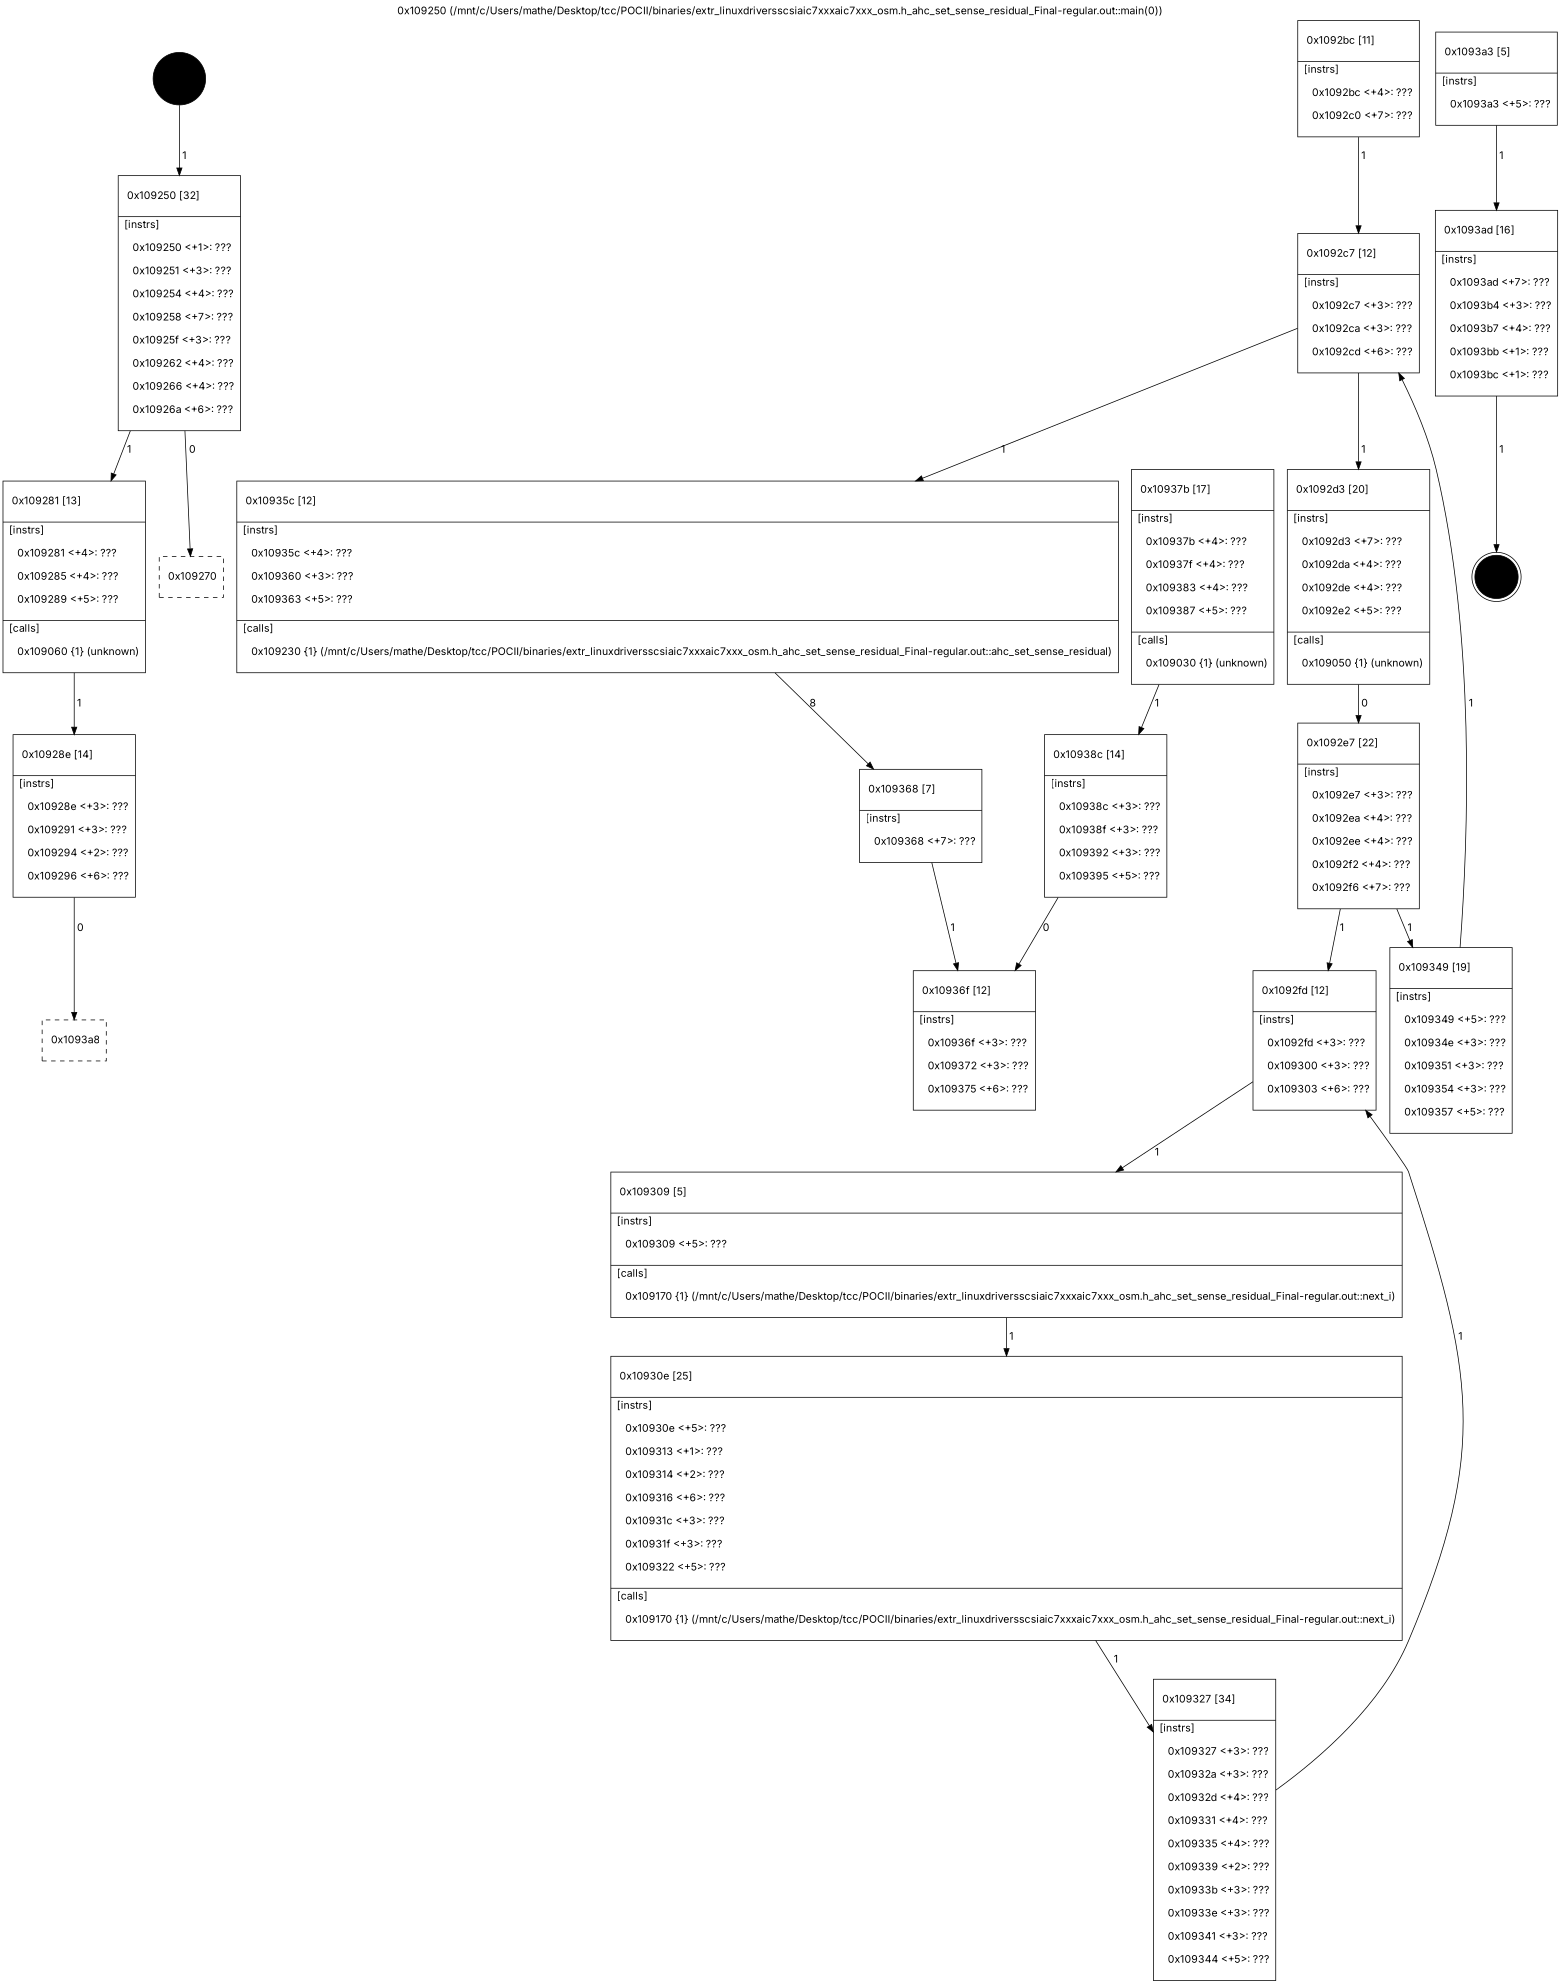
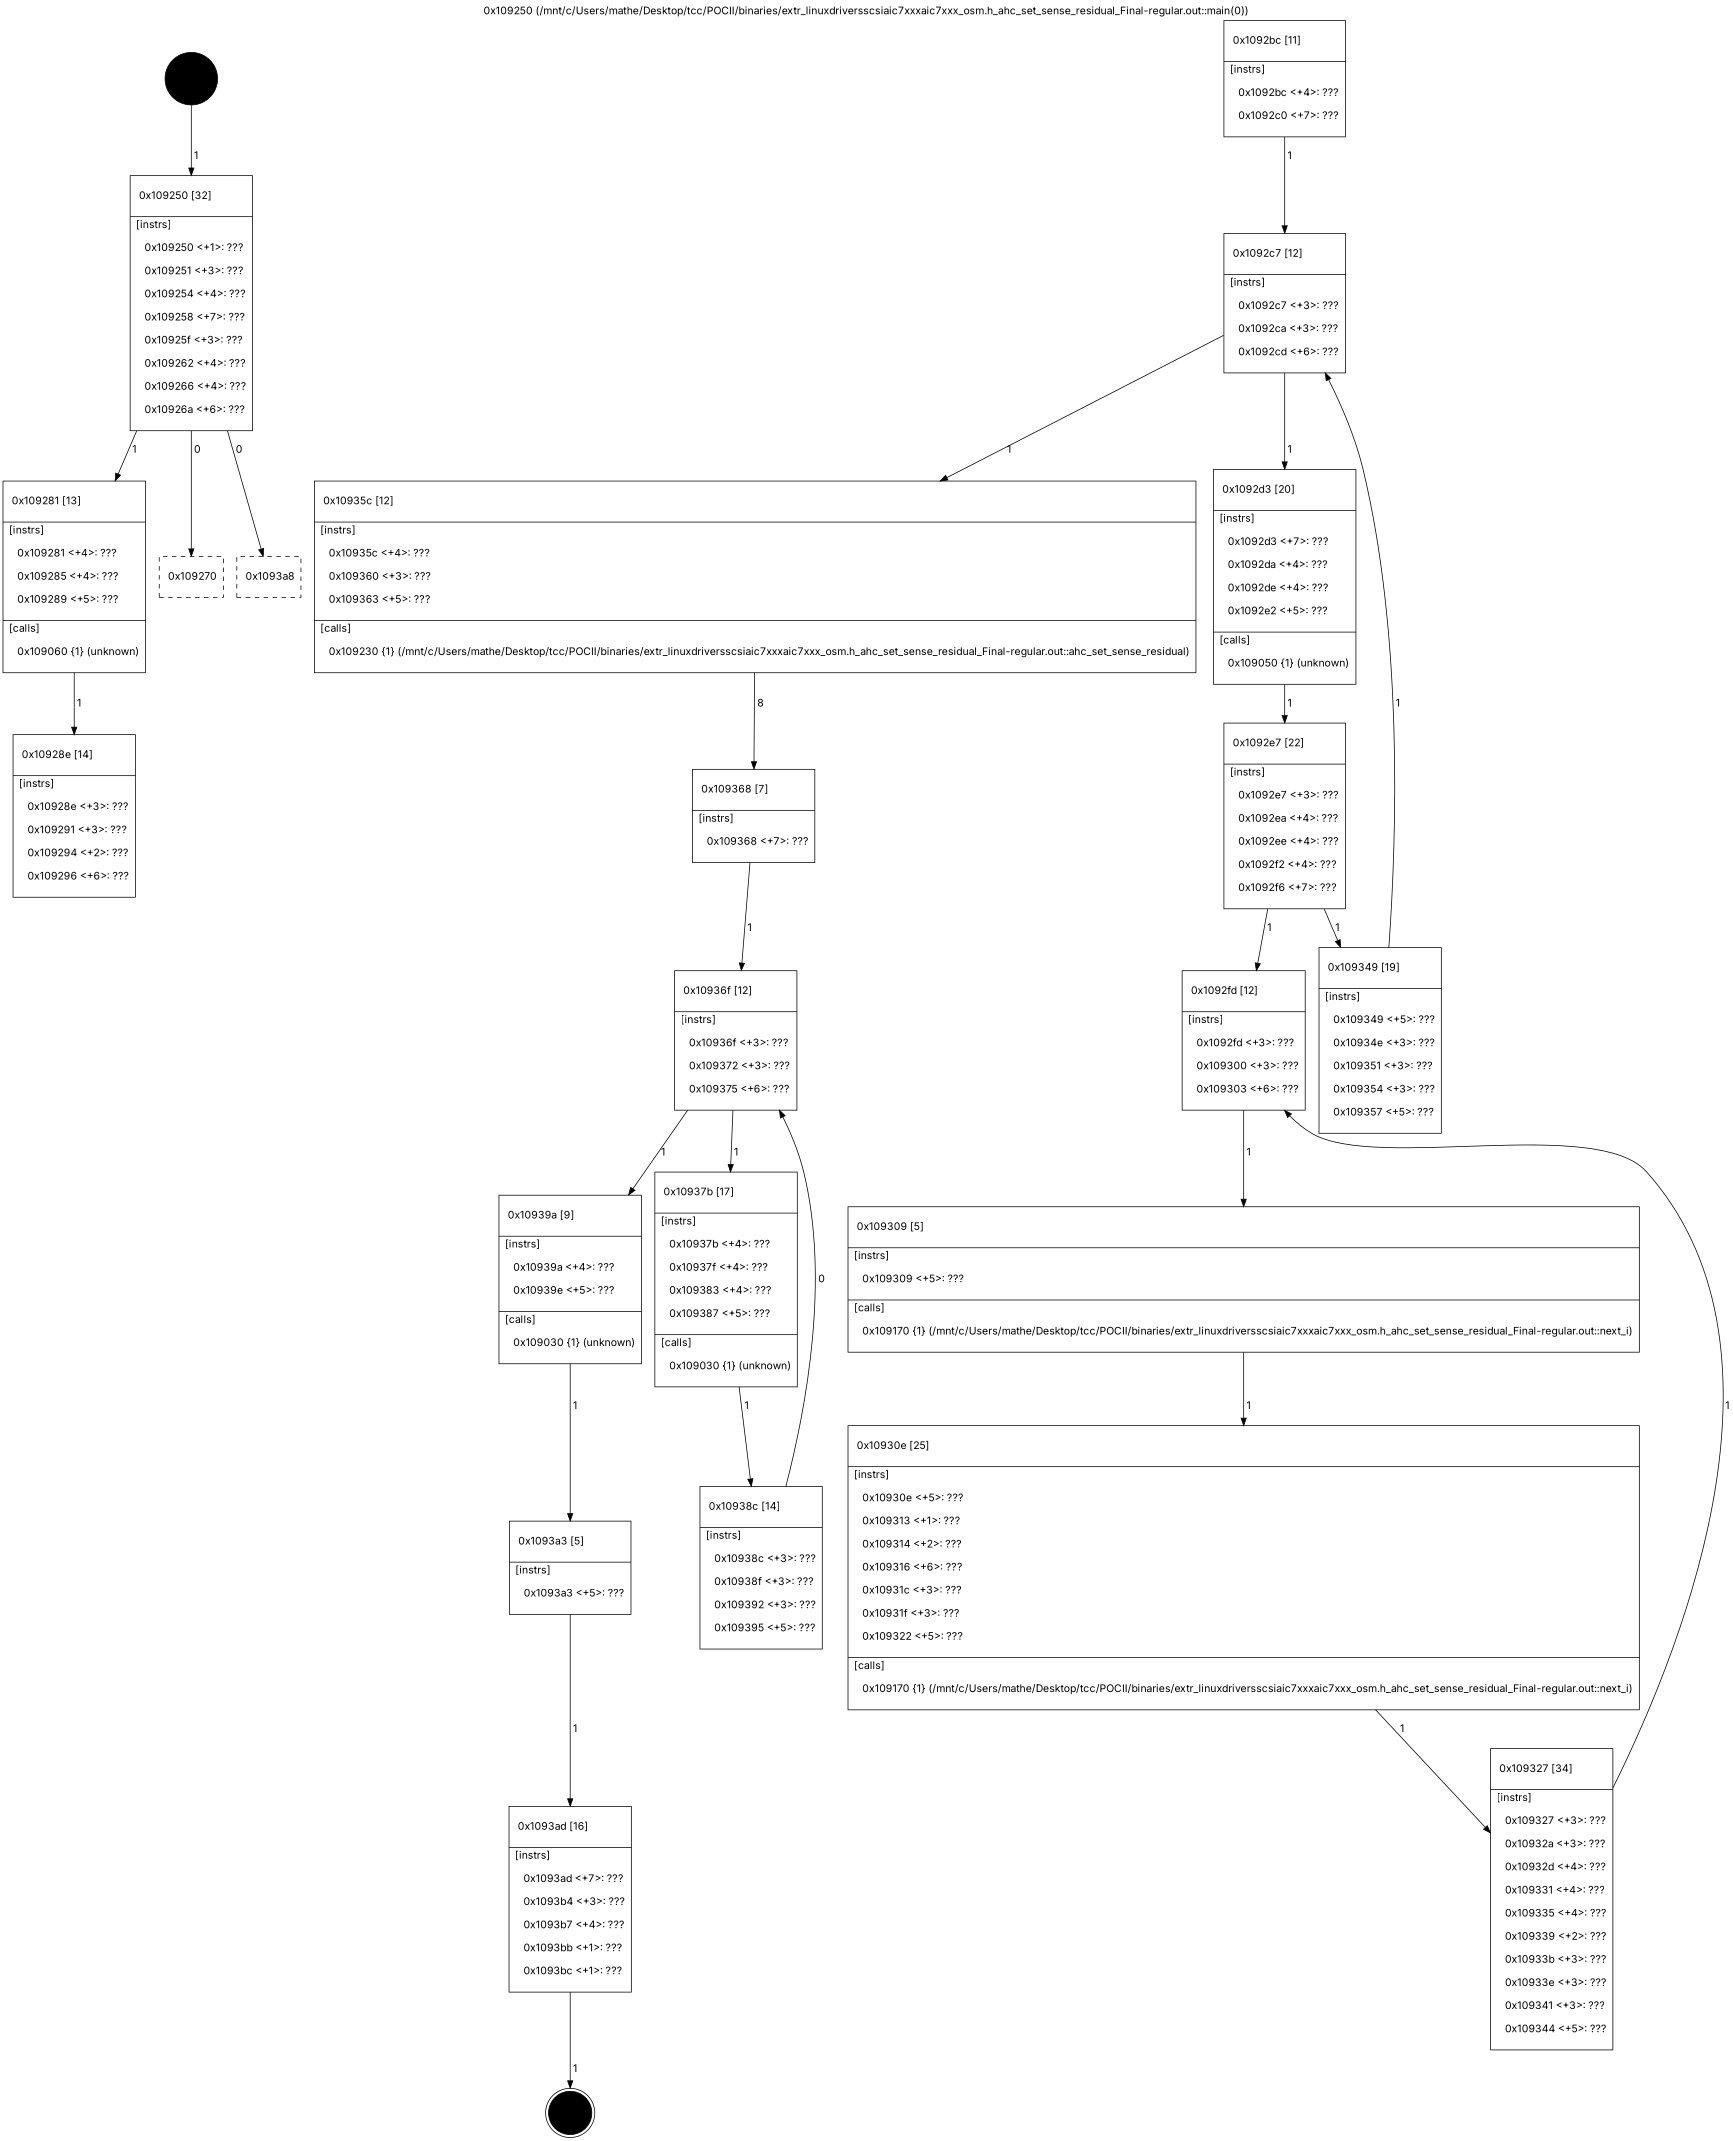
(1363, 704) -> (1288, 704)
(74, 955) -> (244, 490)
none -> (732, 1137)
none -> (570, 1279)
